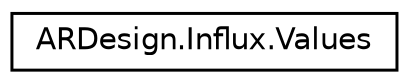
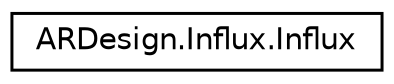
(204, 42) -> (197, 42)
